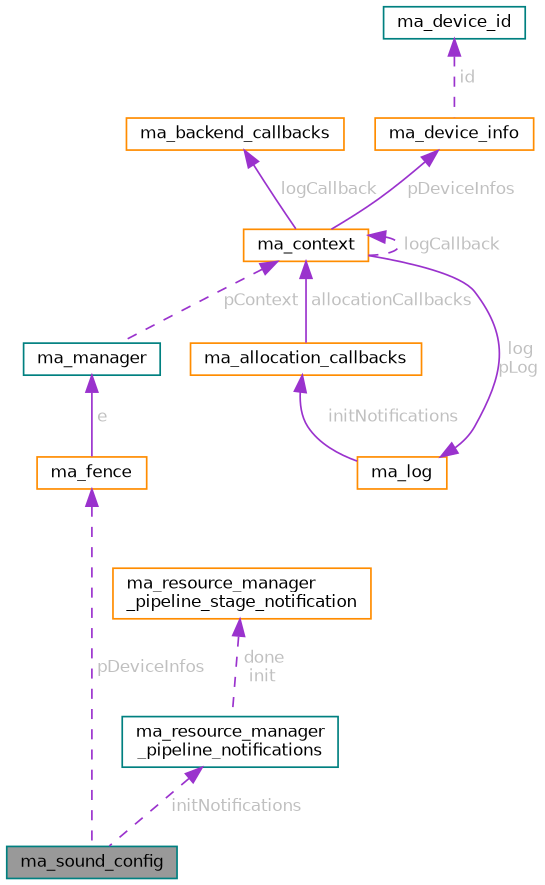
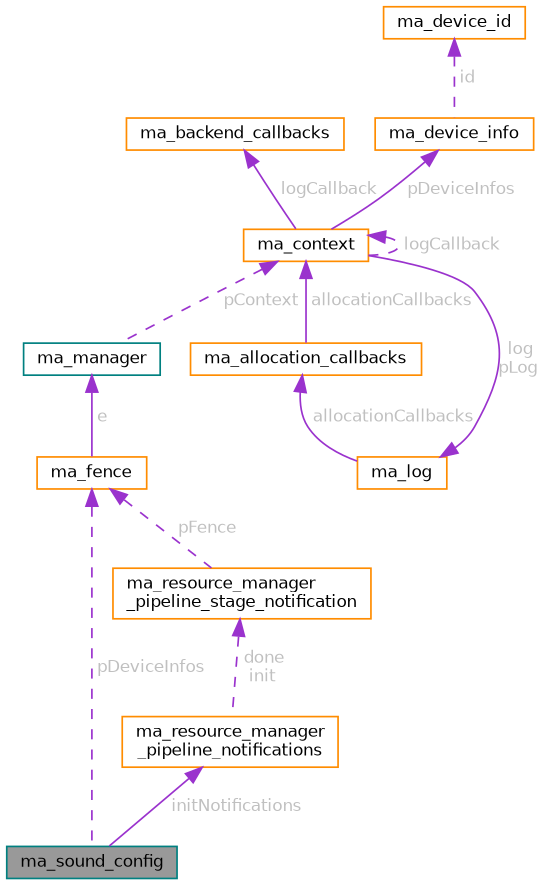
(454, 23) -> (454, 23)
(391, 417) -> (391, 417)
none -> (168, 534)
(230, 742) -> (230, 742)
(149, 812) -> (149, 812)
